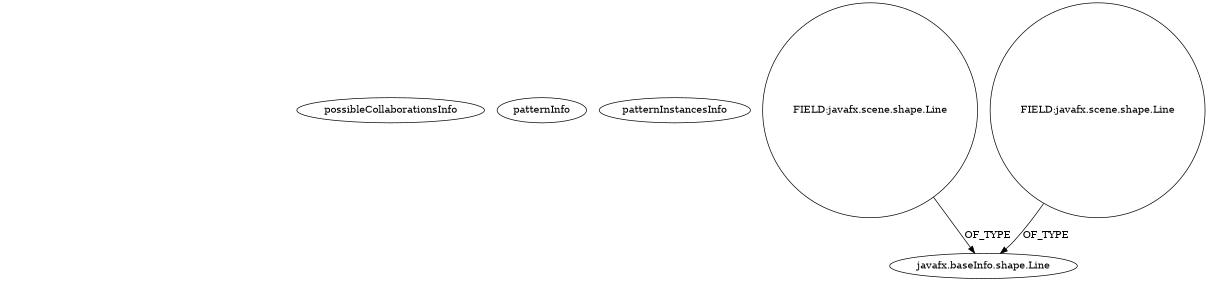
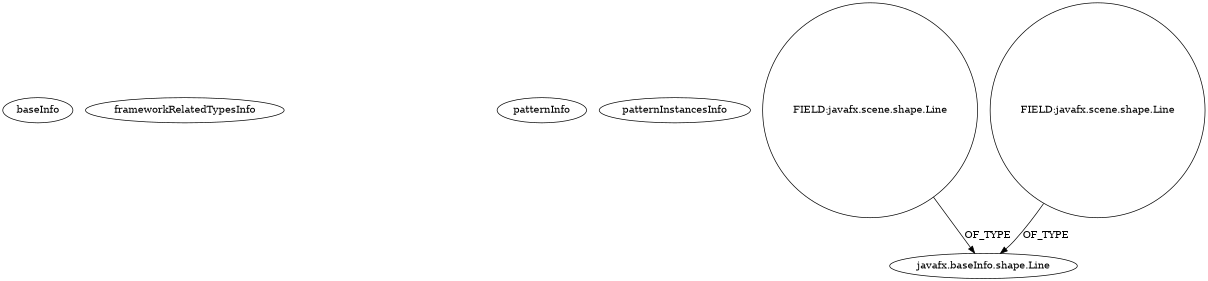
none -> (38, 110)
none -> (185, 110)
(391, 110) -> none
